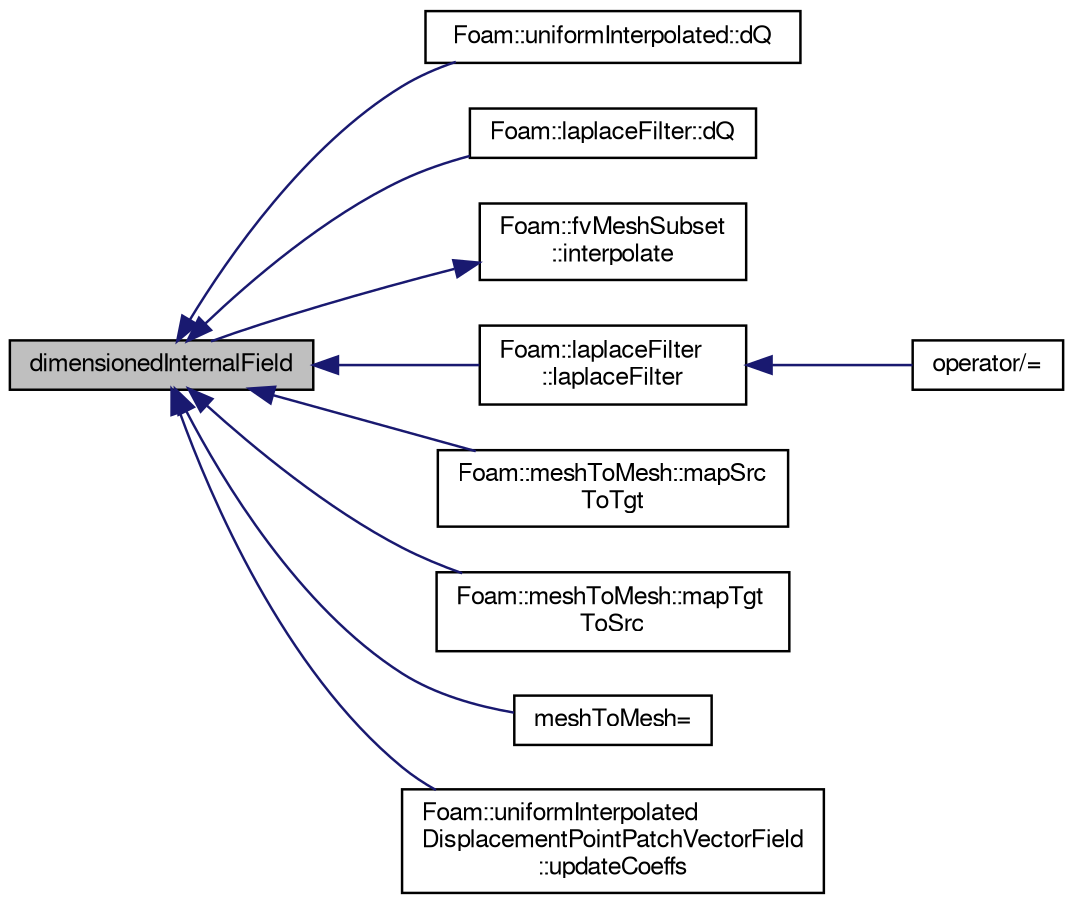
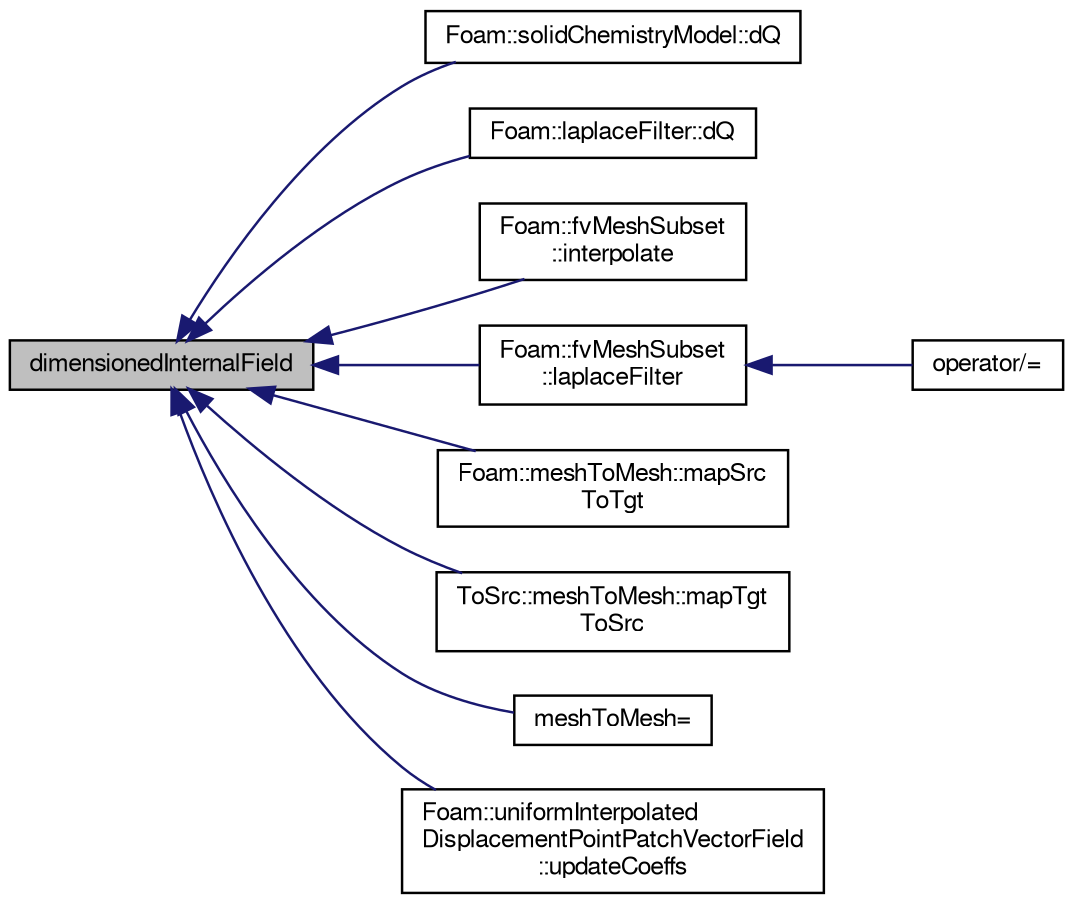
(613, 37) -> (613, 37)
(332, 303) -> (428, 309)
(613, 365) -> (613, 365)
(613, 612) -> (613, 612)
